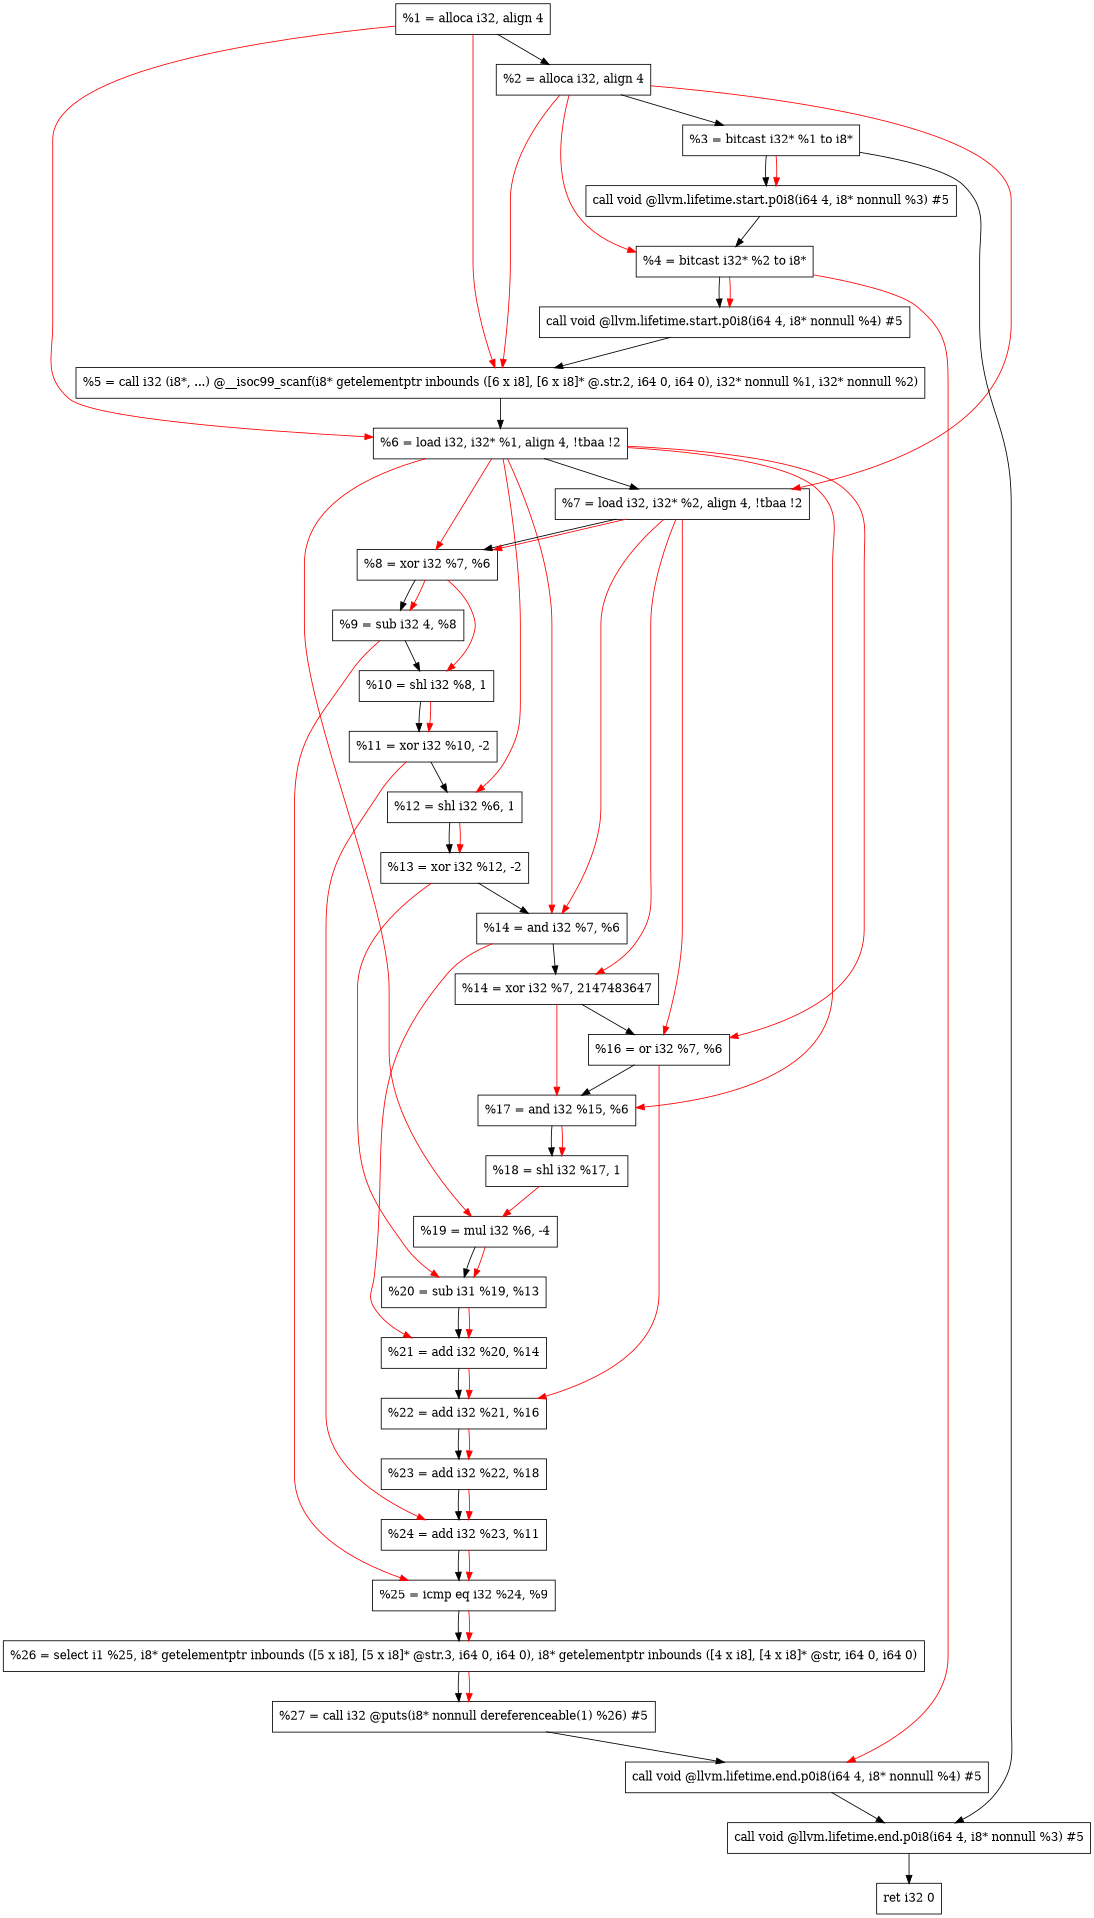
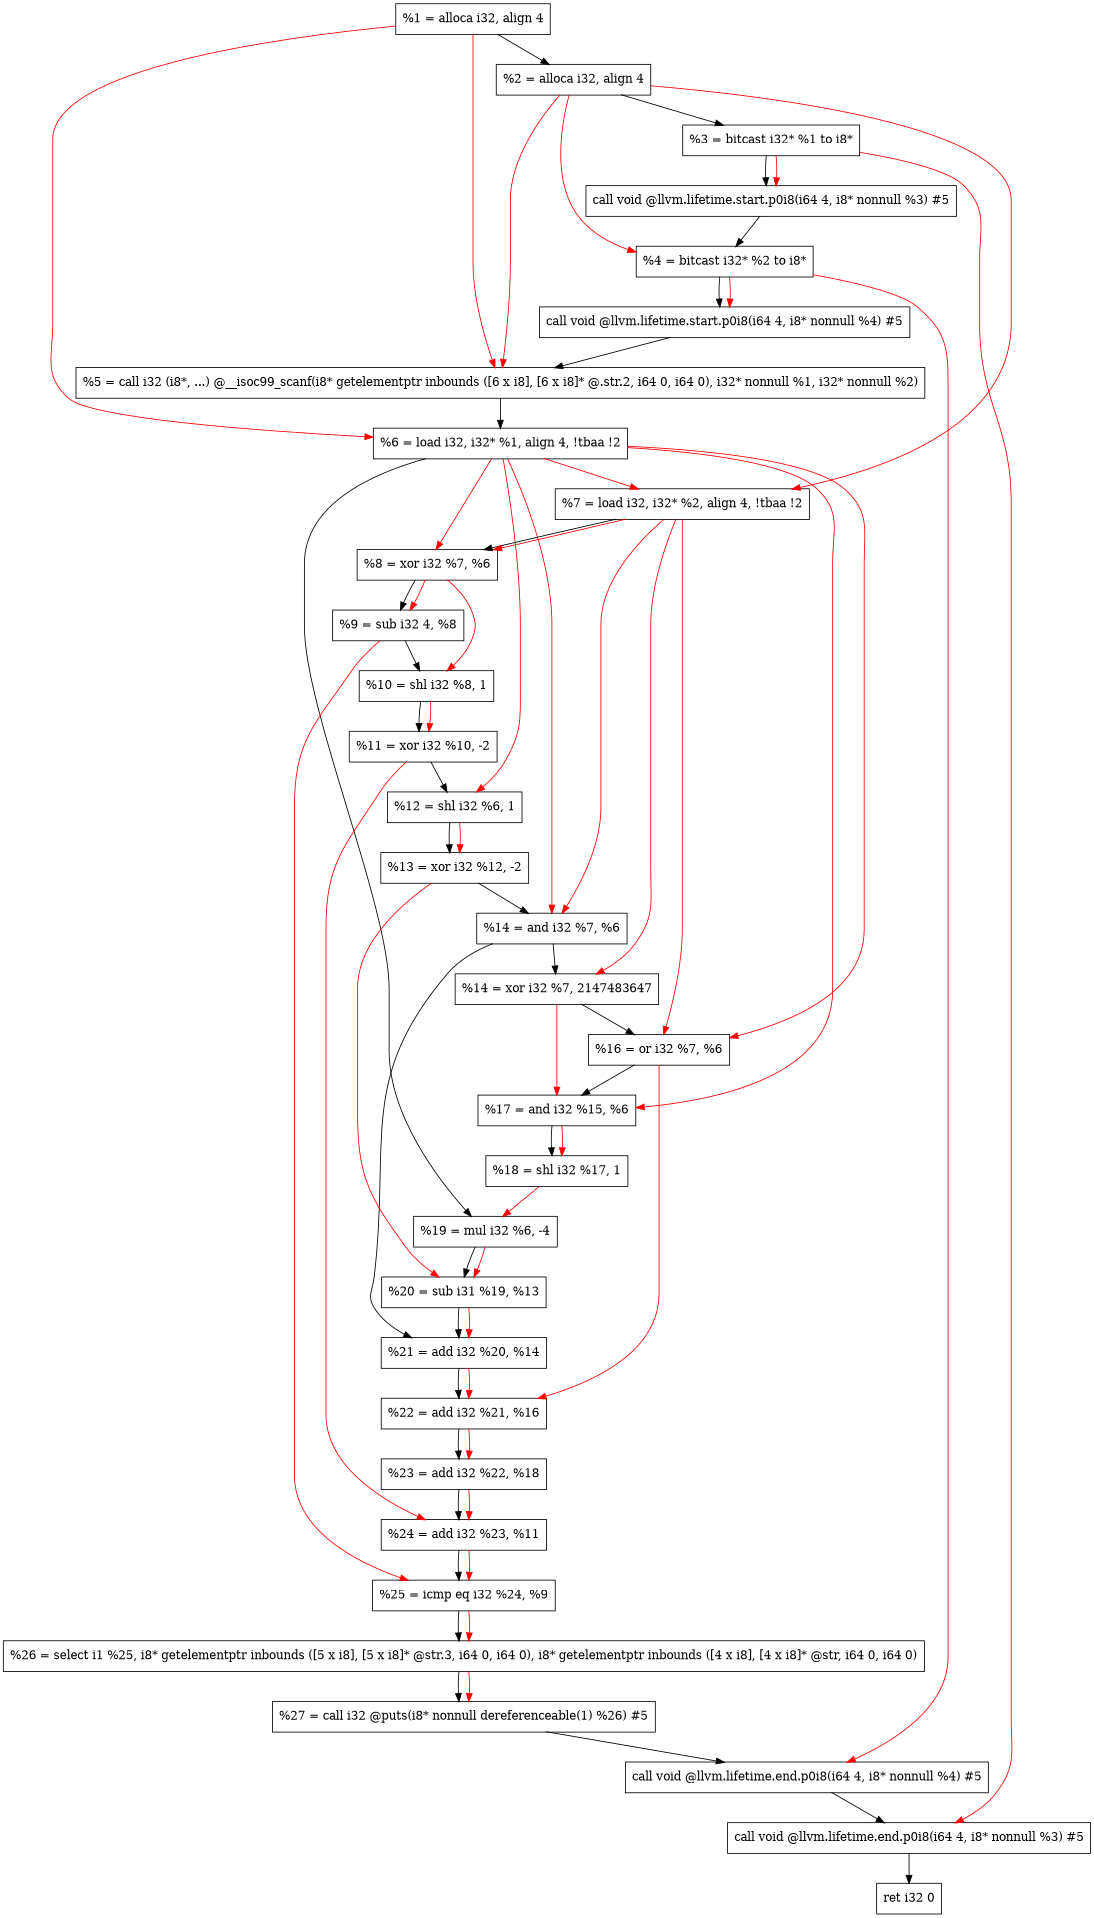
(587, 473) -> (587, 473)
(348, 811) -> (348, 811)
(1011, 953) -> (1011, 953)
(382, 1126) -> (382, 1126)
